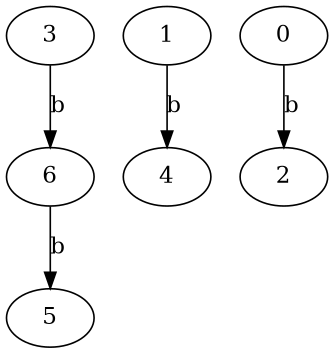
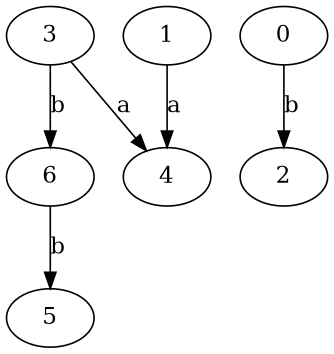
none -> (103, 100)
(174, 106) -> (174, 106)
